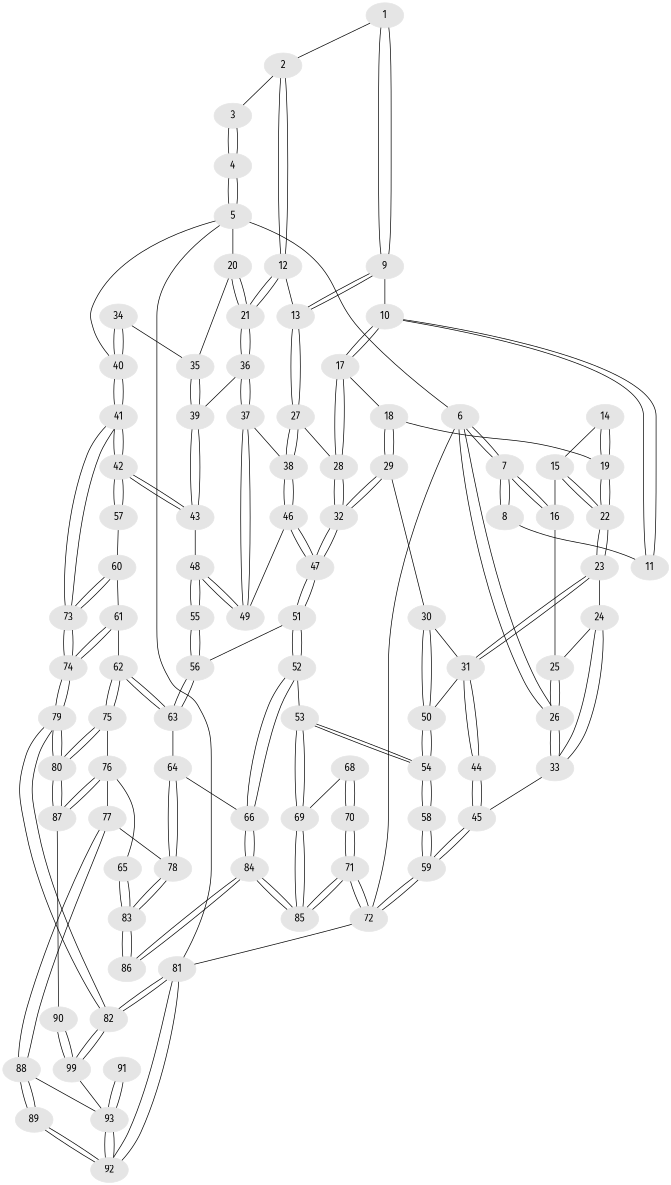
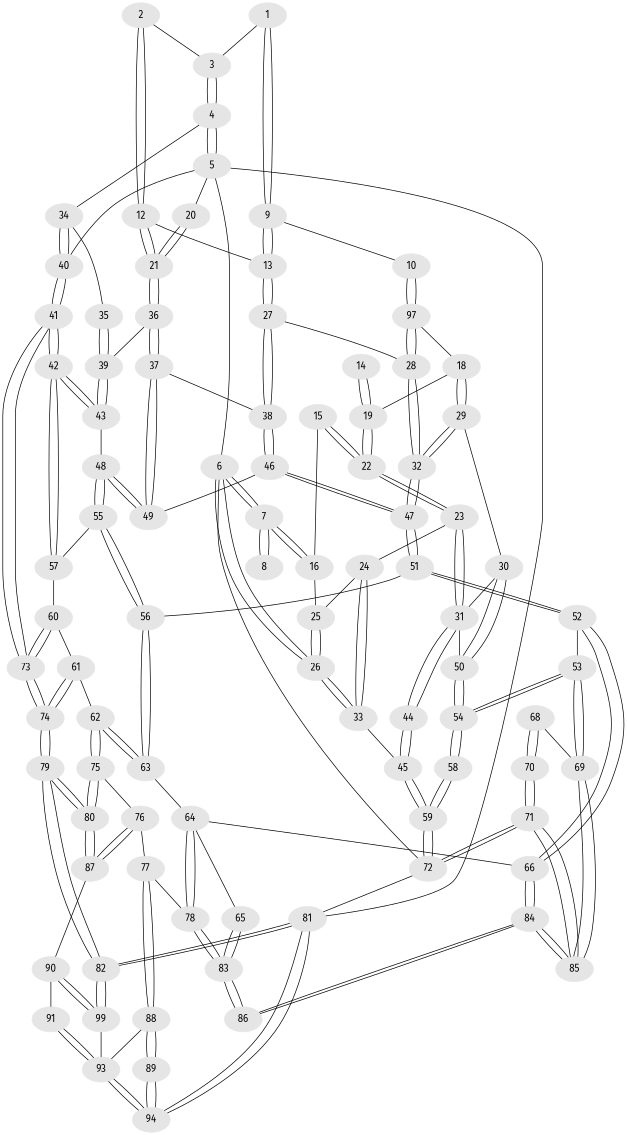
(334, 40) -> (240, 40)
none -> (132, 170)
(214, 316) -> none
(340, 367) -> (411, 317)
(580, 442) -> none
none -> (76, 542)
(650, 568) -> none
(134, 816) -> (215, 869)
none -> (51, 994)
(109, 1170) -> (151, 1120)
